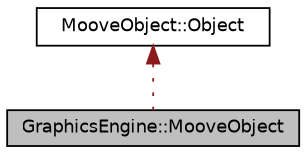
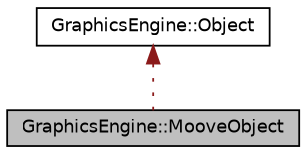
(153, 27) -> (153, 27)
